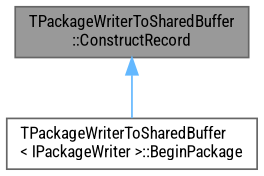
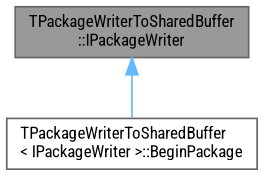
(132, 32) -> (132, 32)
